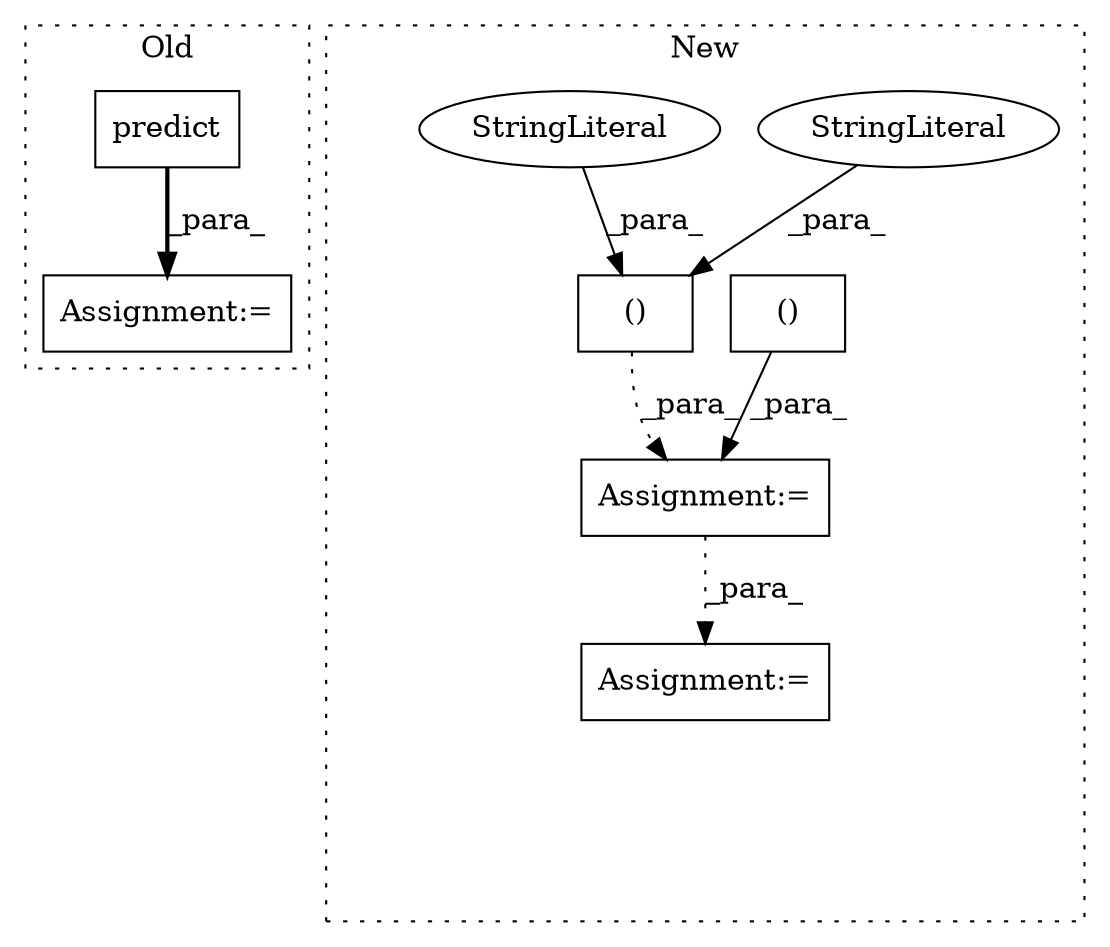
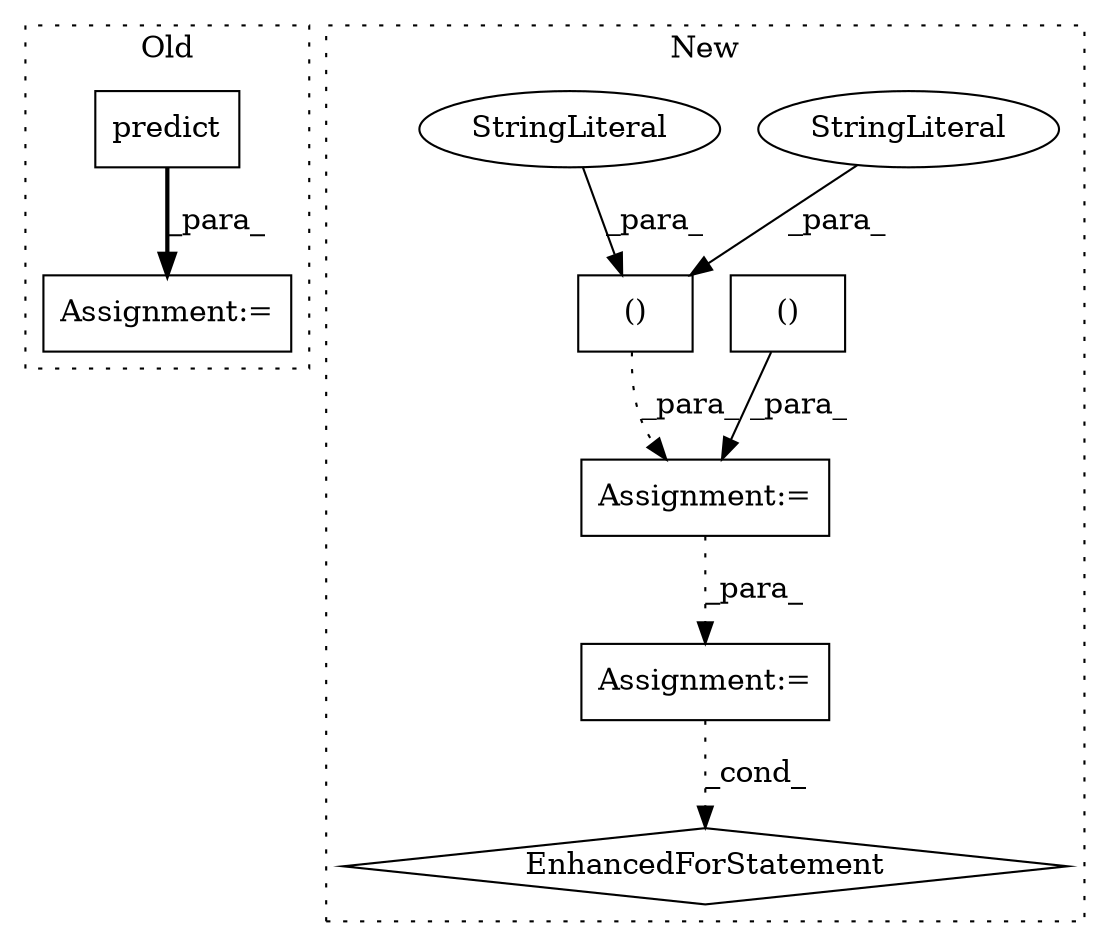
none -> (705, 866)
